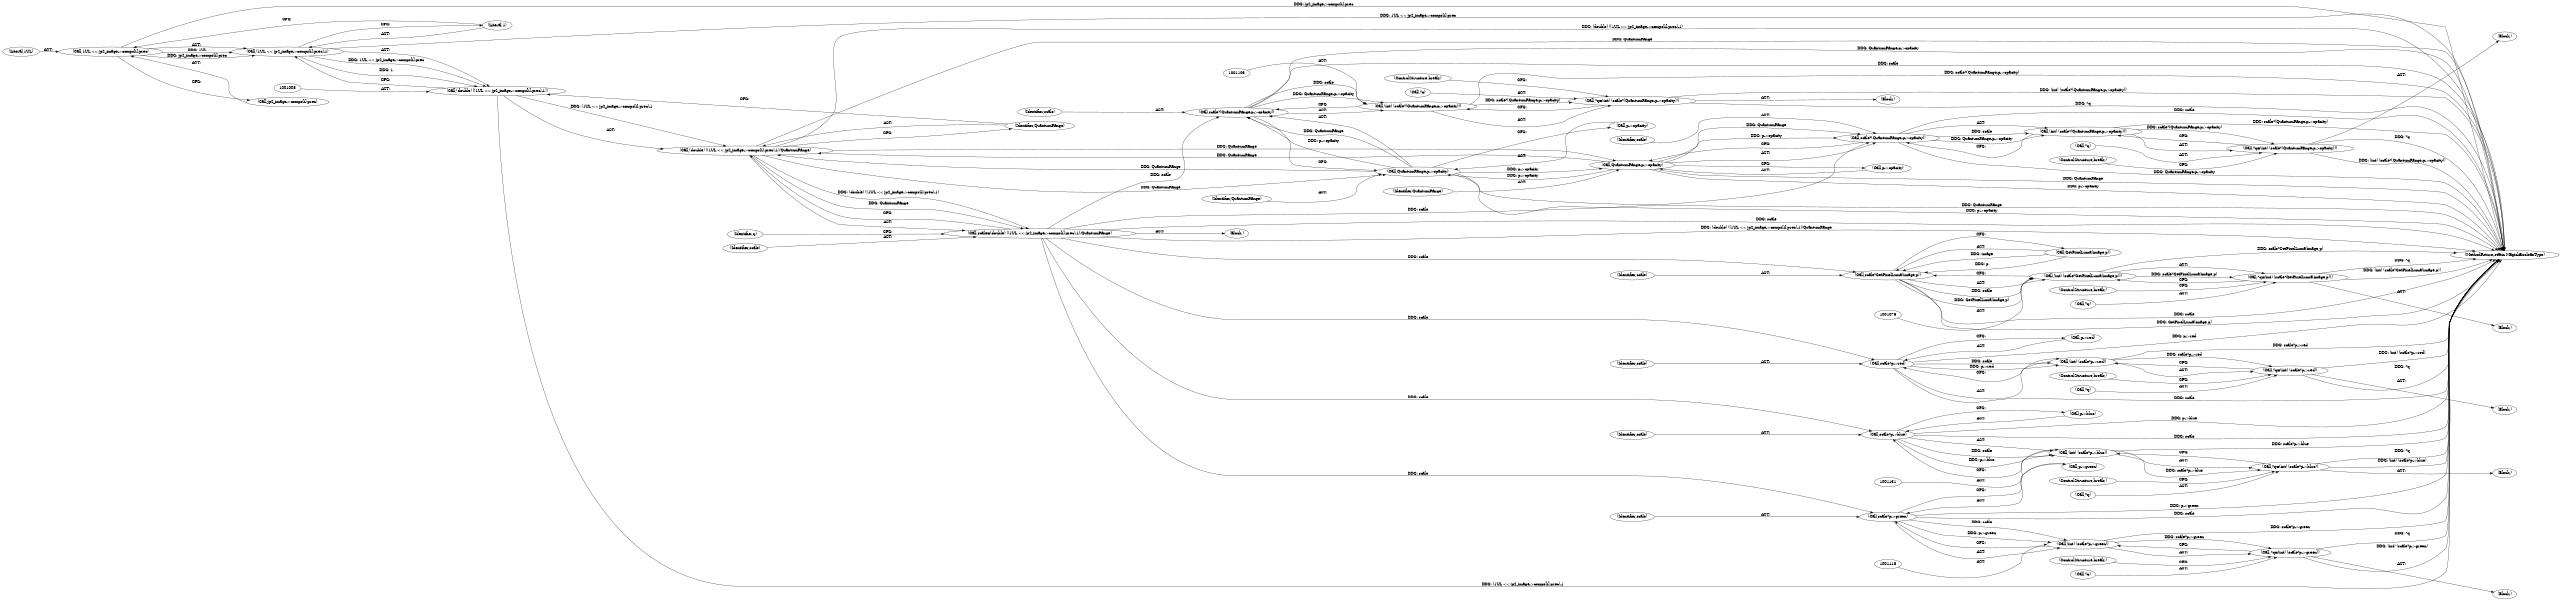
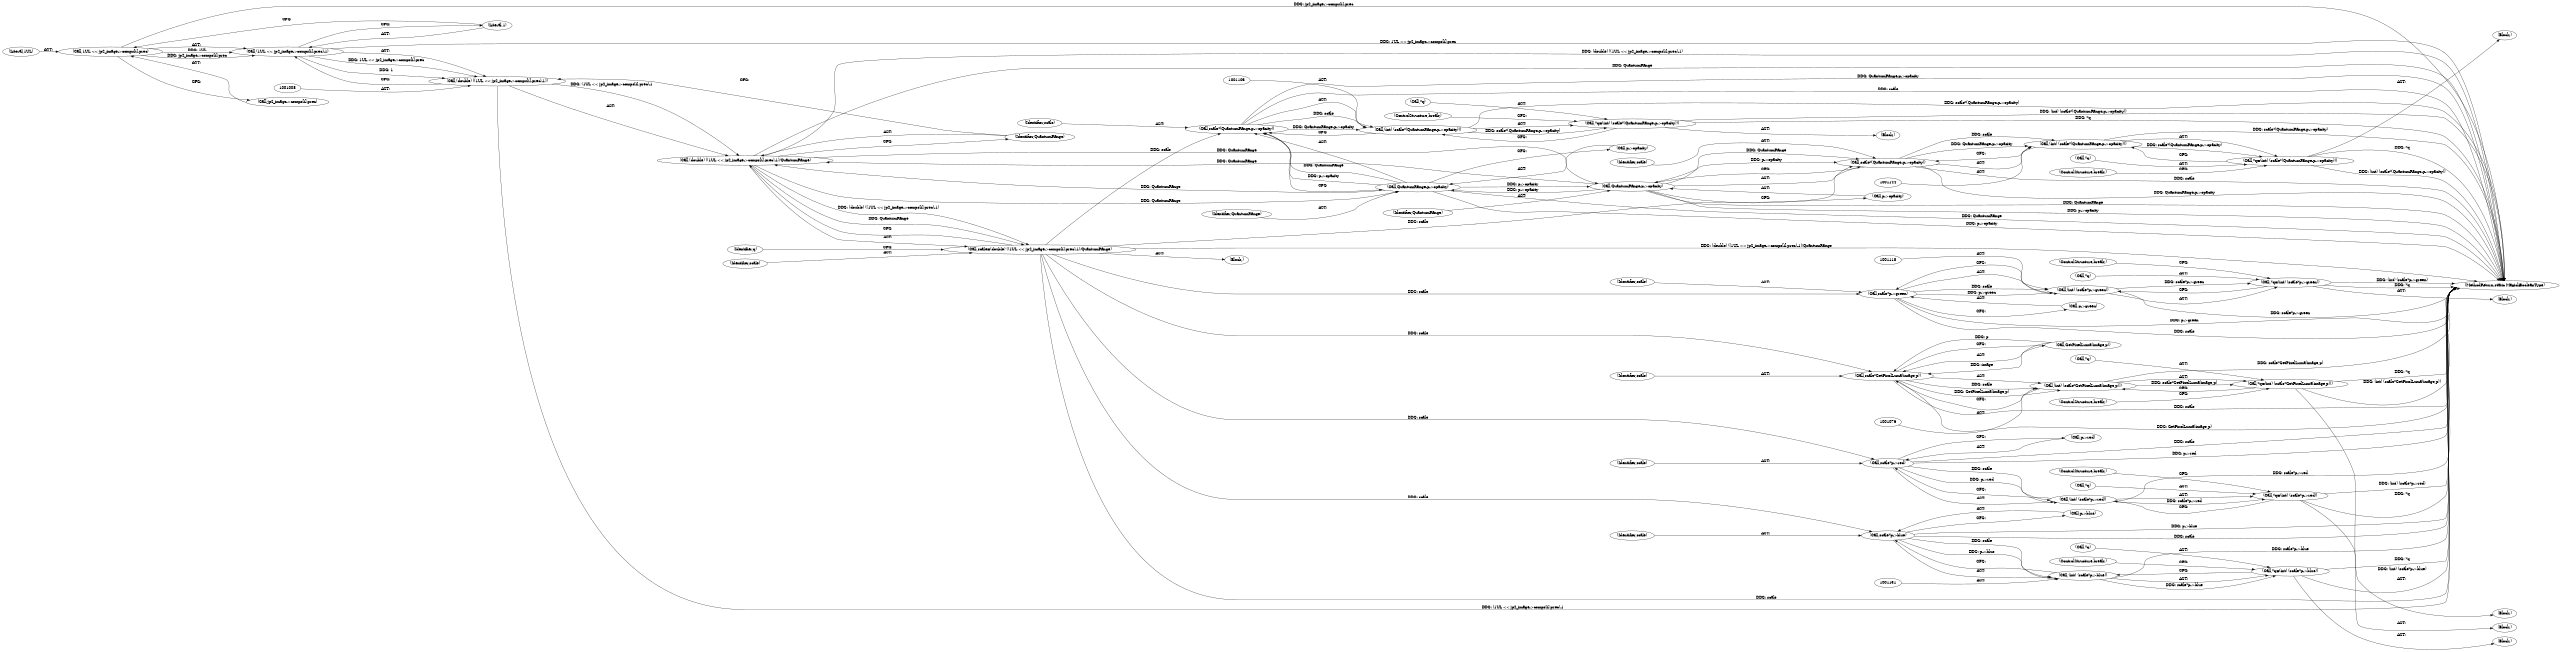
none -> (1888, 183)
